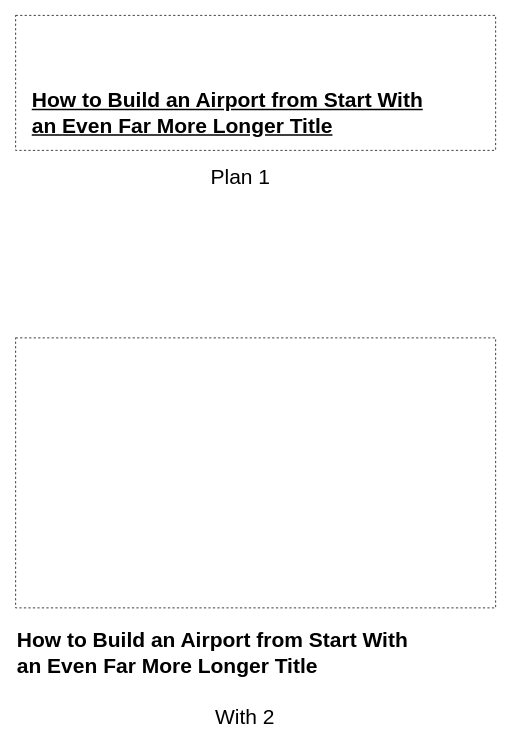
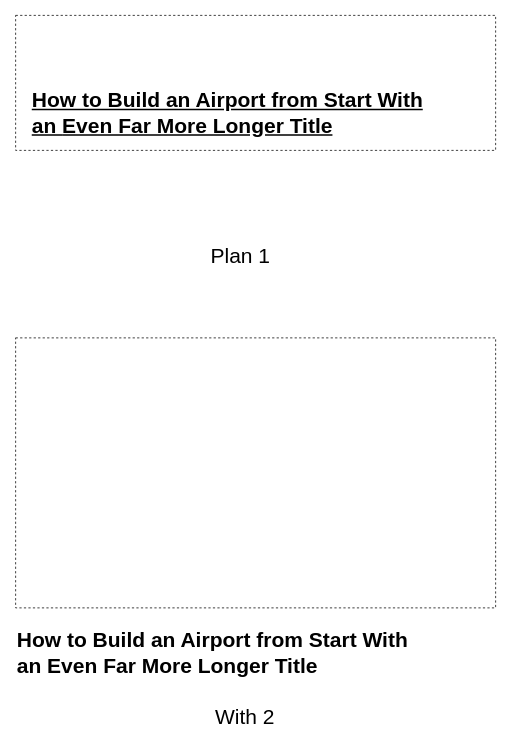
(240, 177) -> (240, 255)
